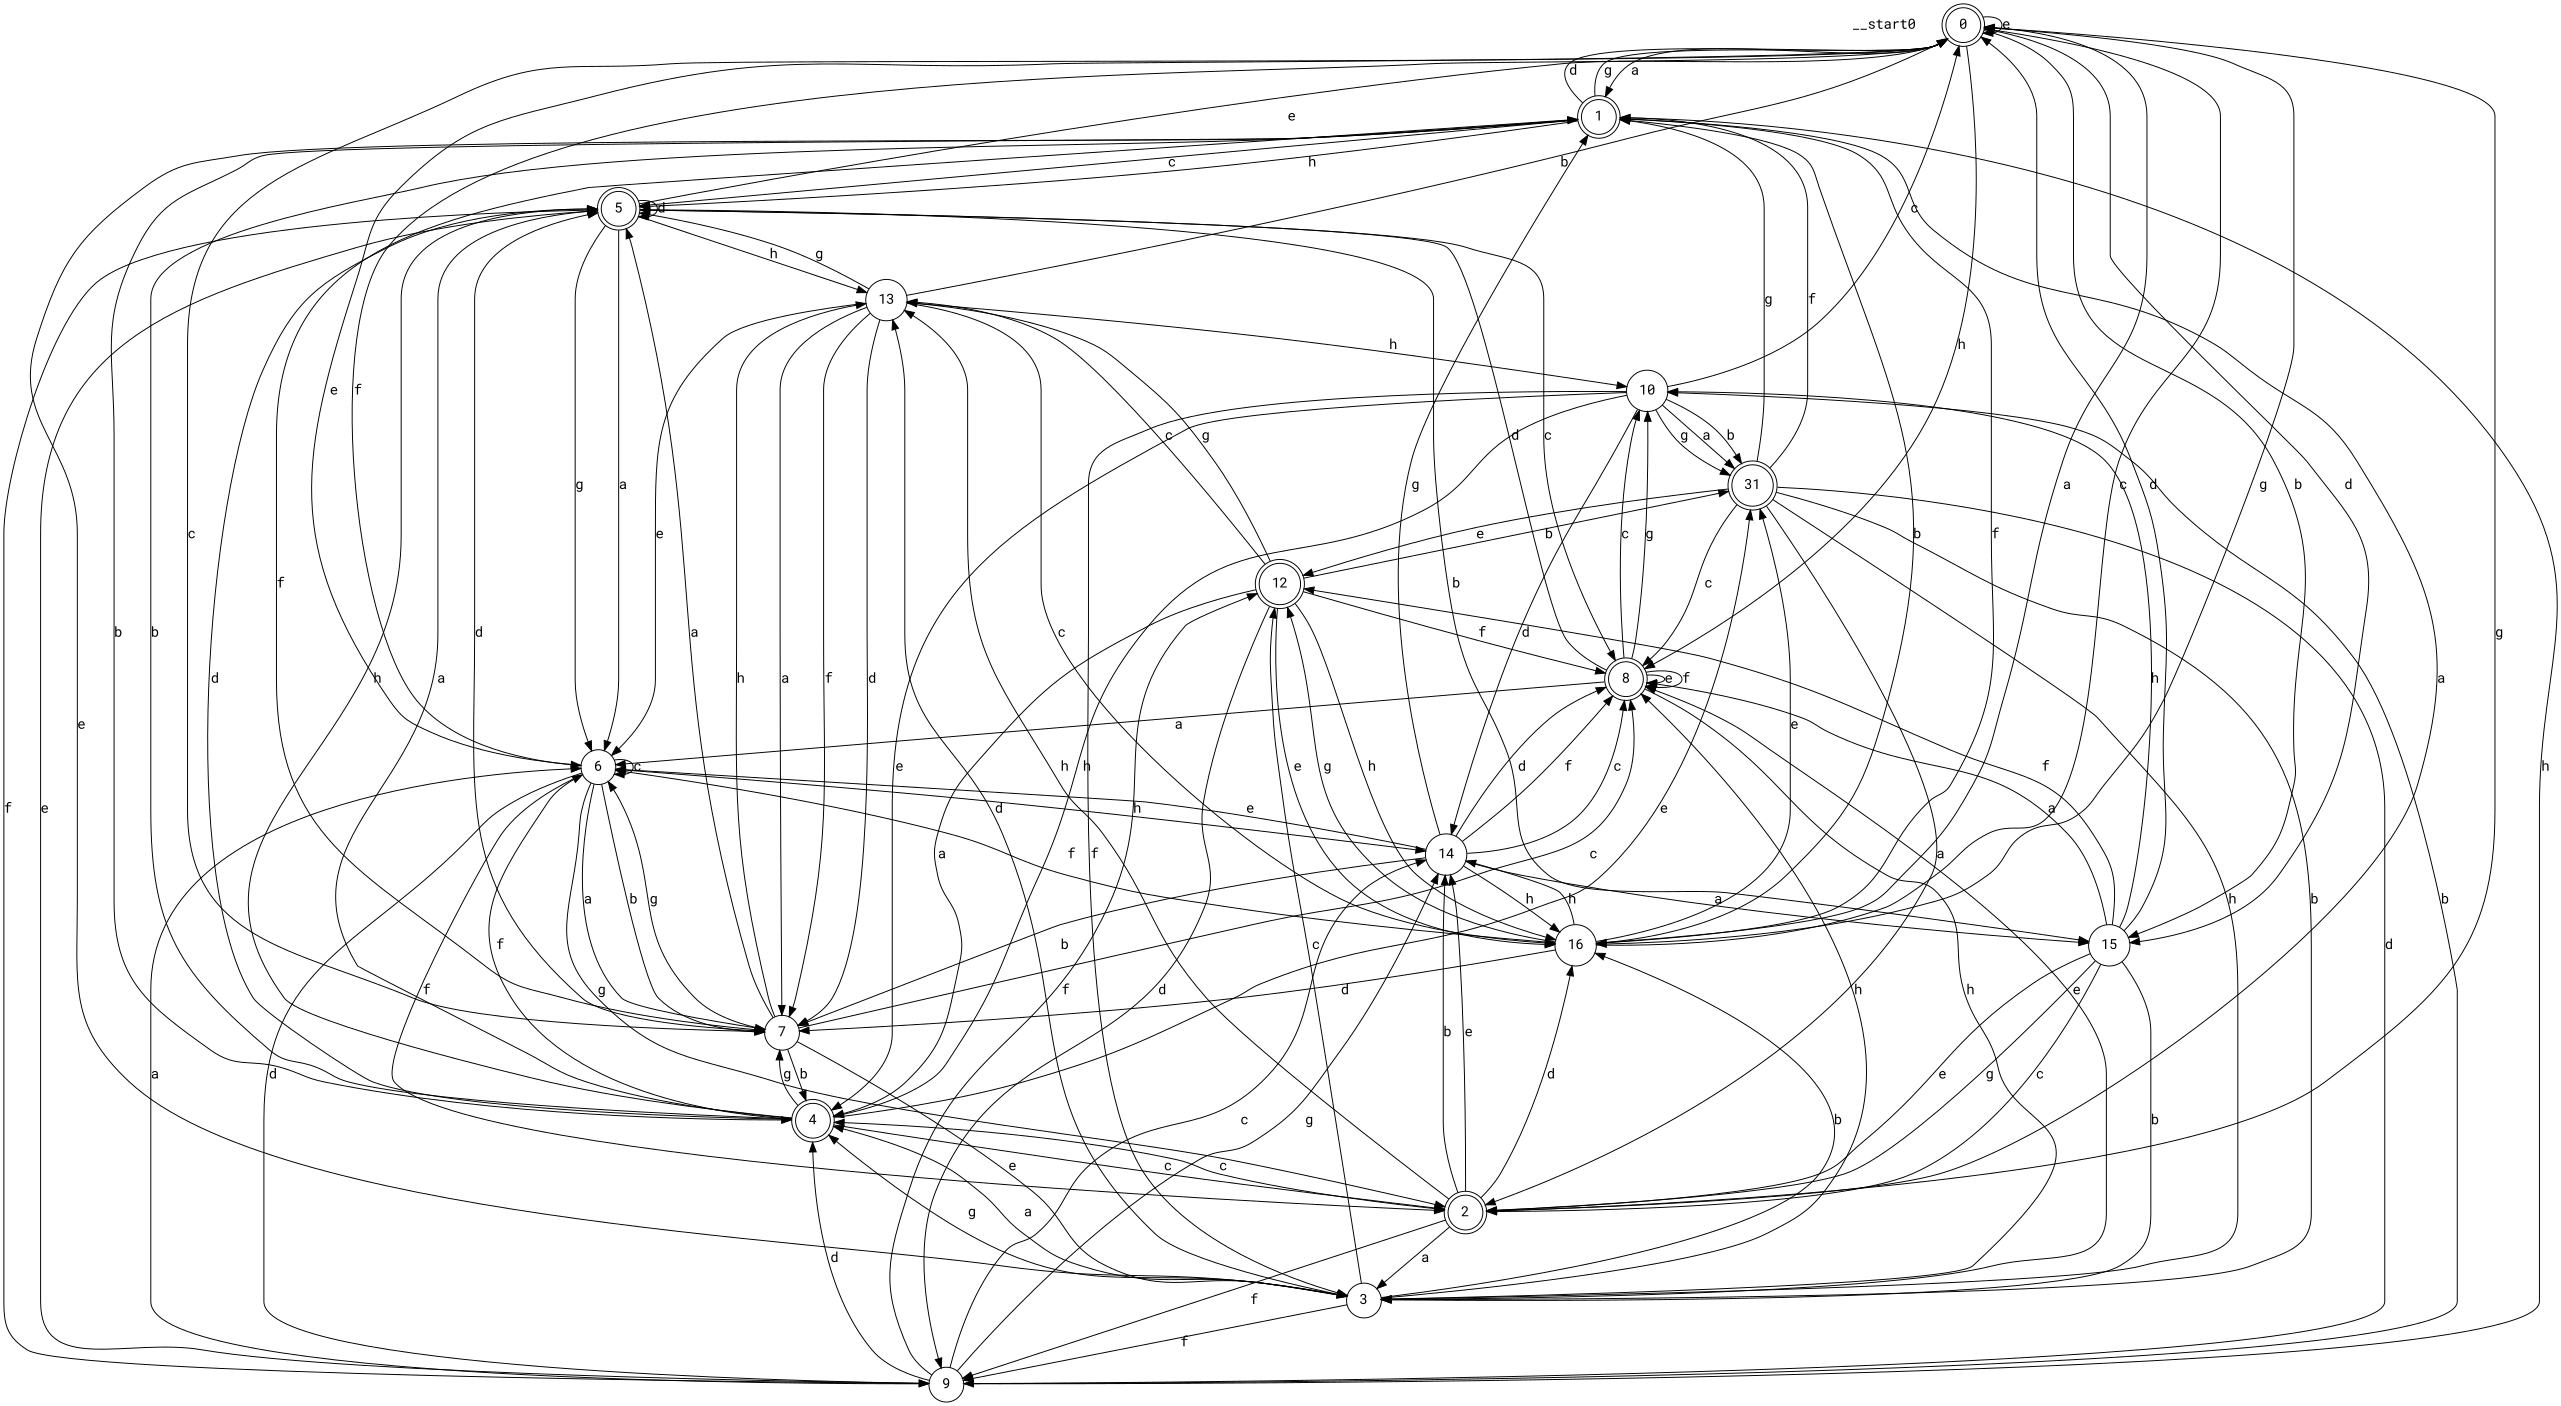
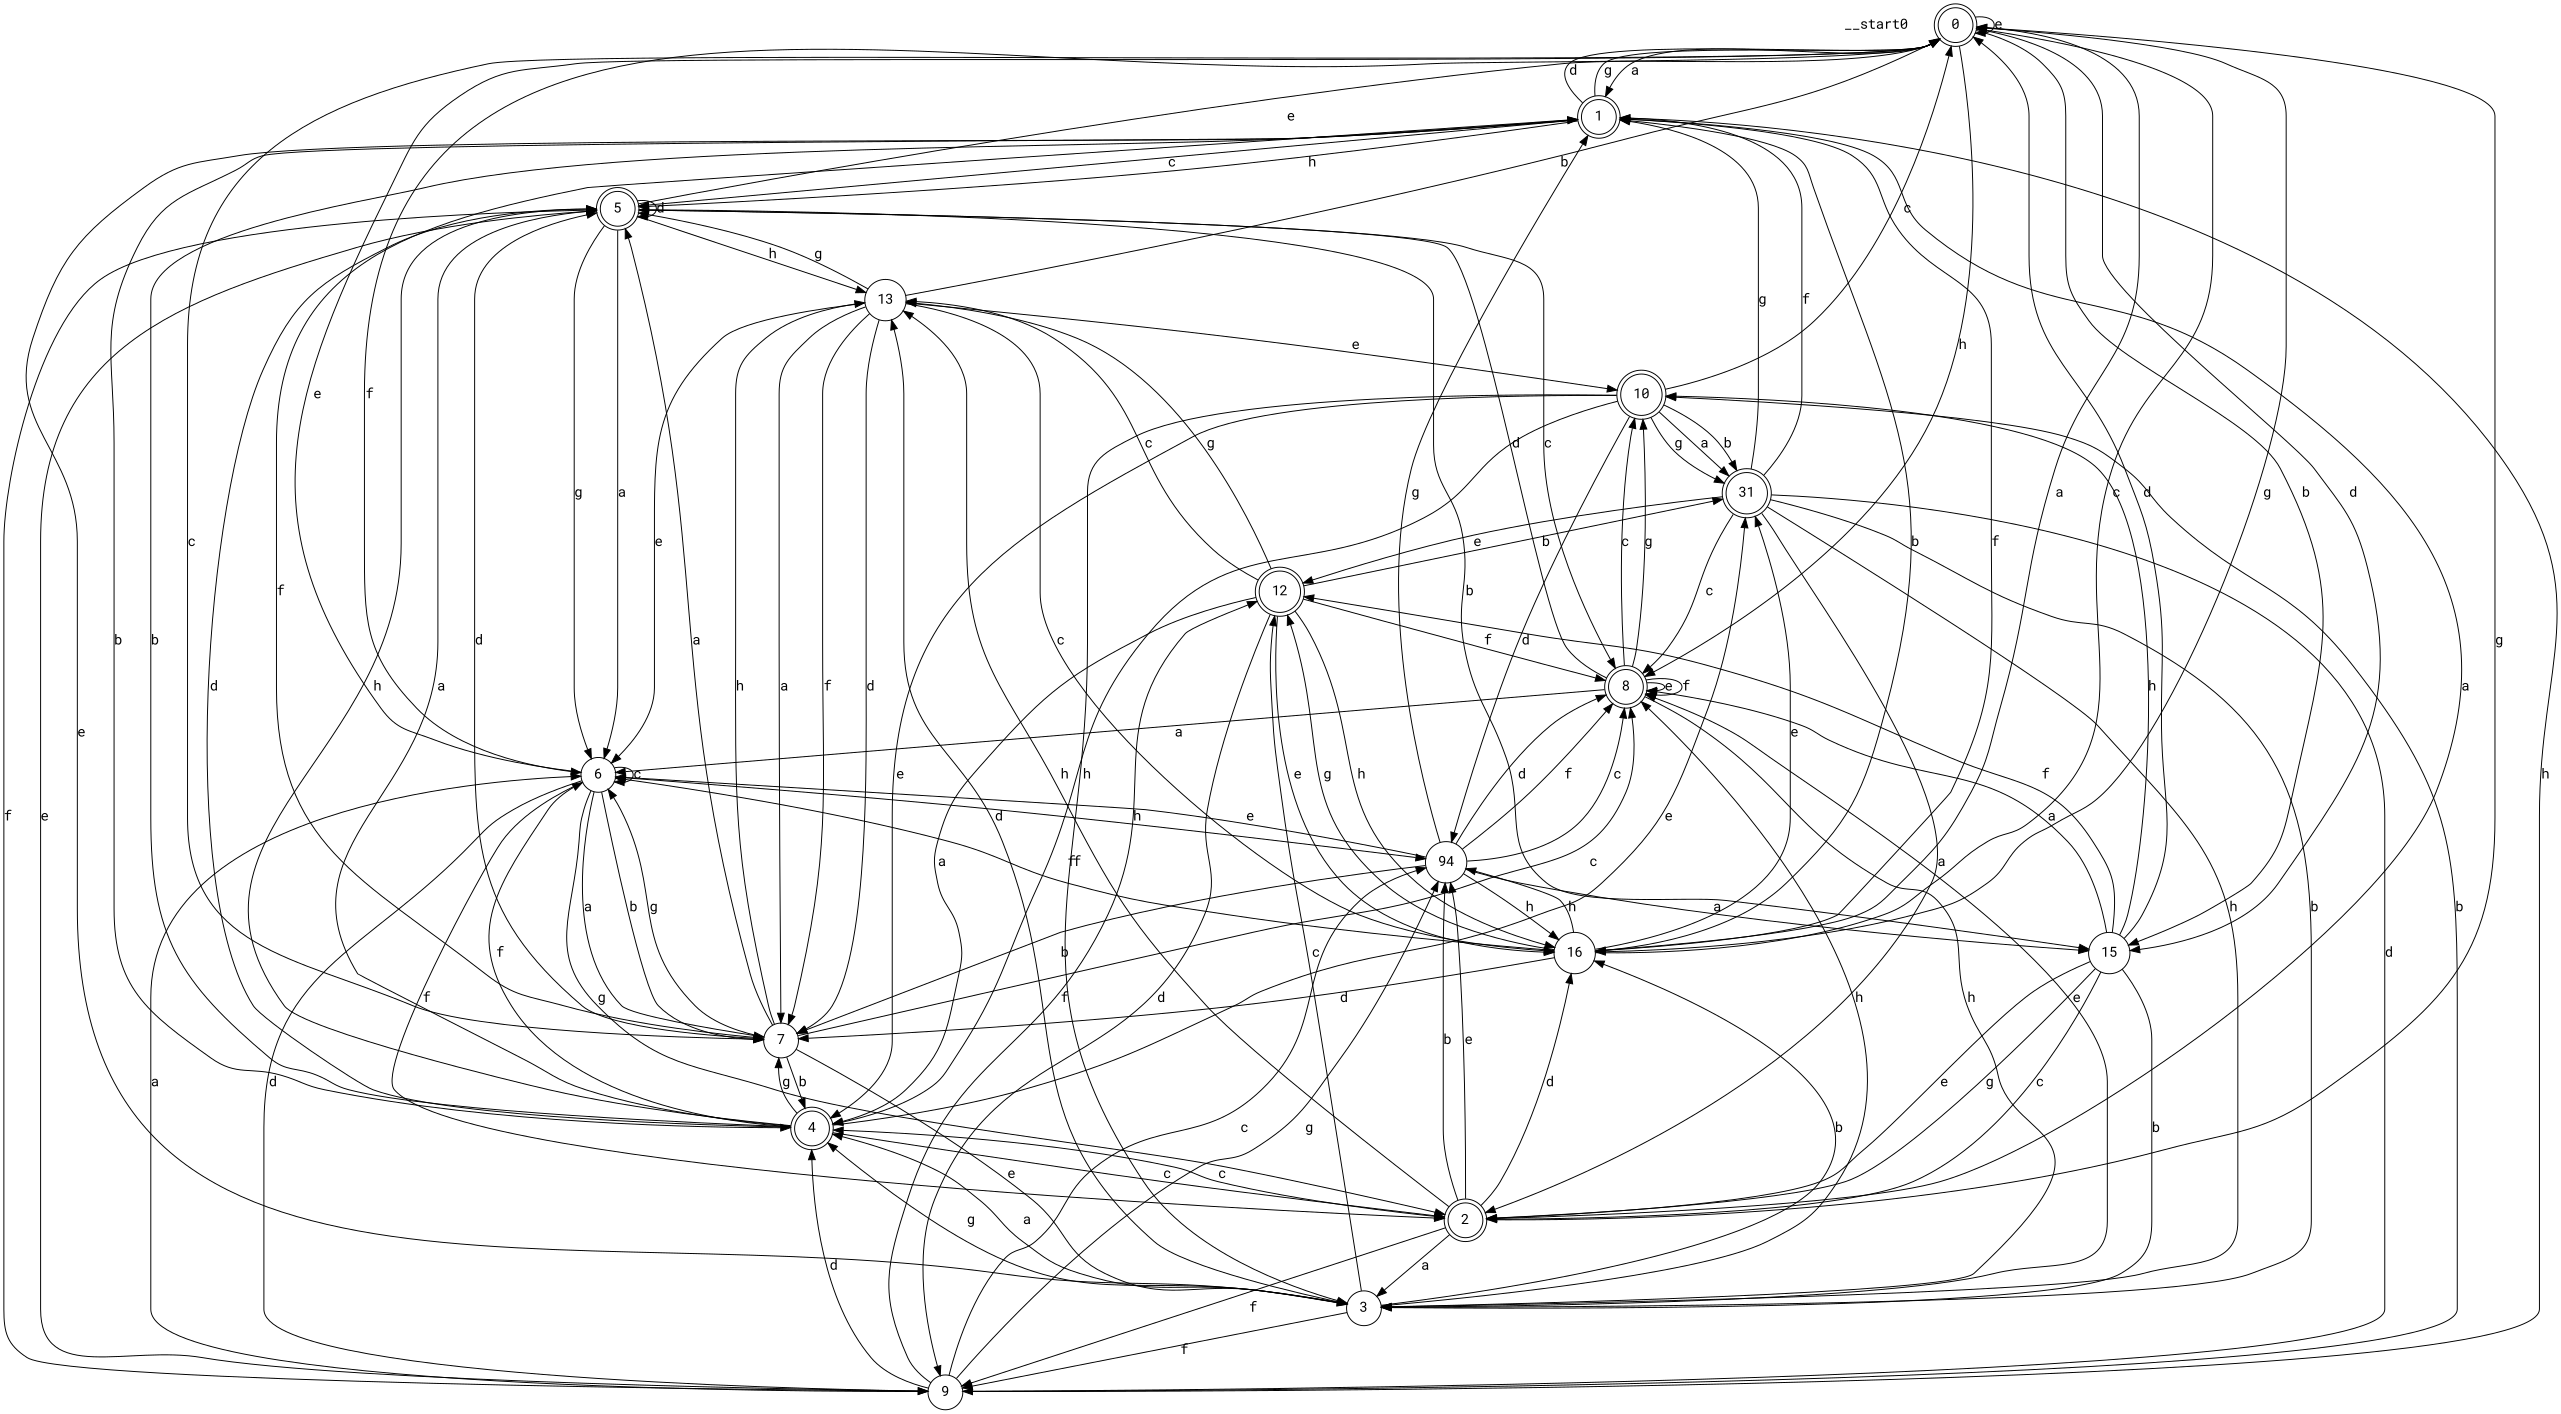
(1393, 345) -> (1356, 345)
(1647, 391) -> (1641, 395)
(1446, 855) -> (1446, 862)
